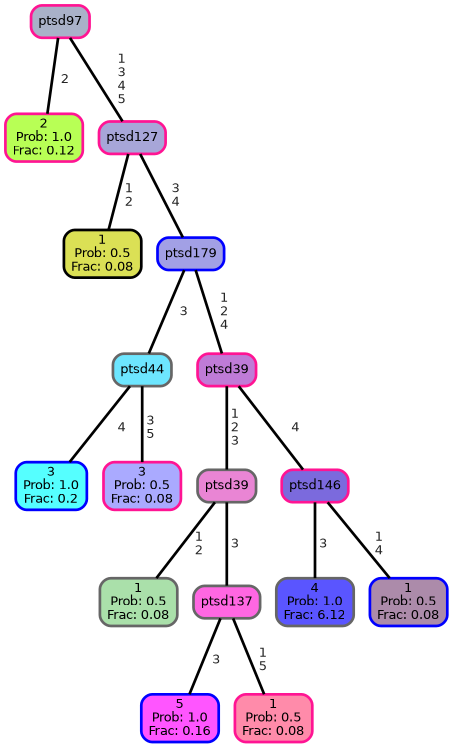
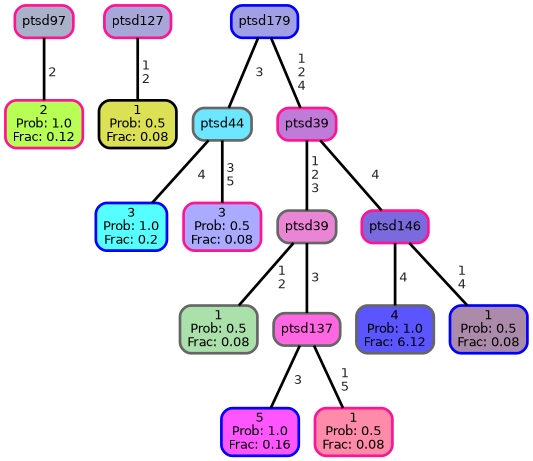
(96, 80) -> none
(162, 196) -> none
(321, 544) -> (401, 278)
